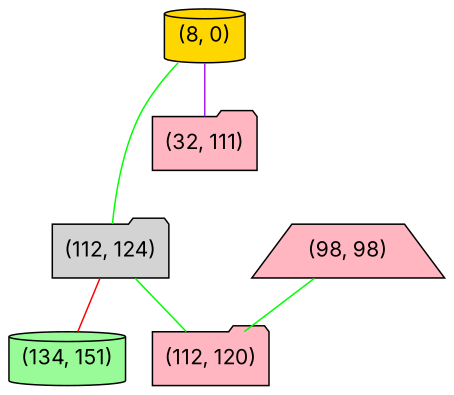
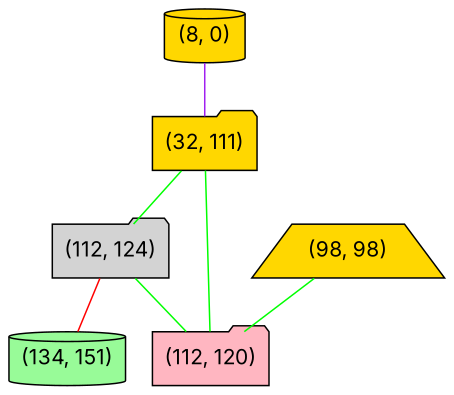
(131, 137) -> (158, 197)
(205, 143) -> (205, 143)
none -> (208, 251)
(348, 251) -> (348, 251)
